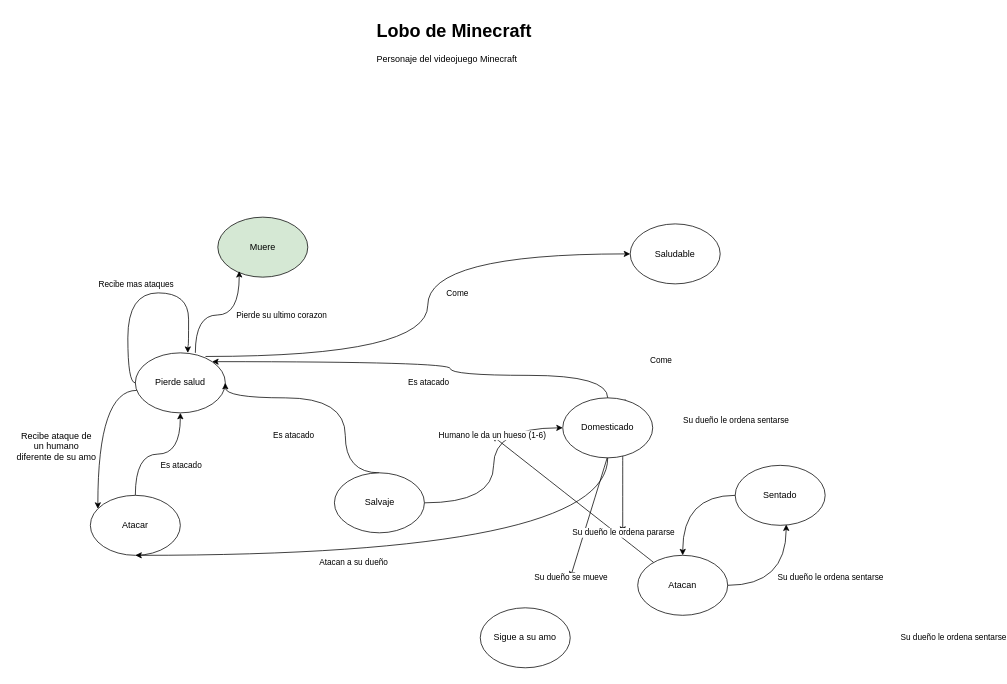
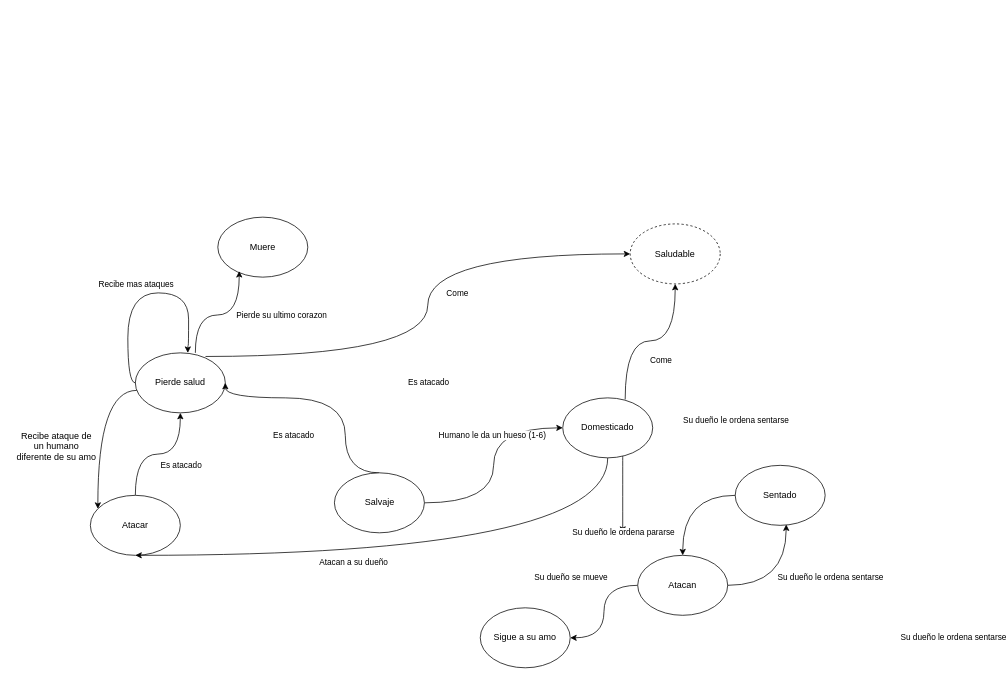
(488, 45) -> none
(263, 247) -> (263, 247)
(675, 254) -> (675, 254)
(438, 366) -> none
(553, 484) -> (604, 608)
(586, 527) -> (647, 341)
